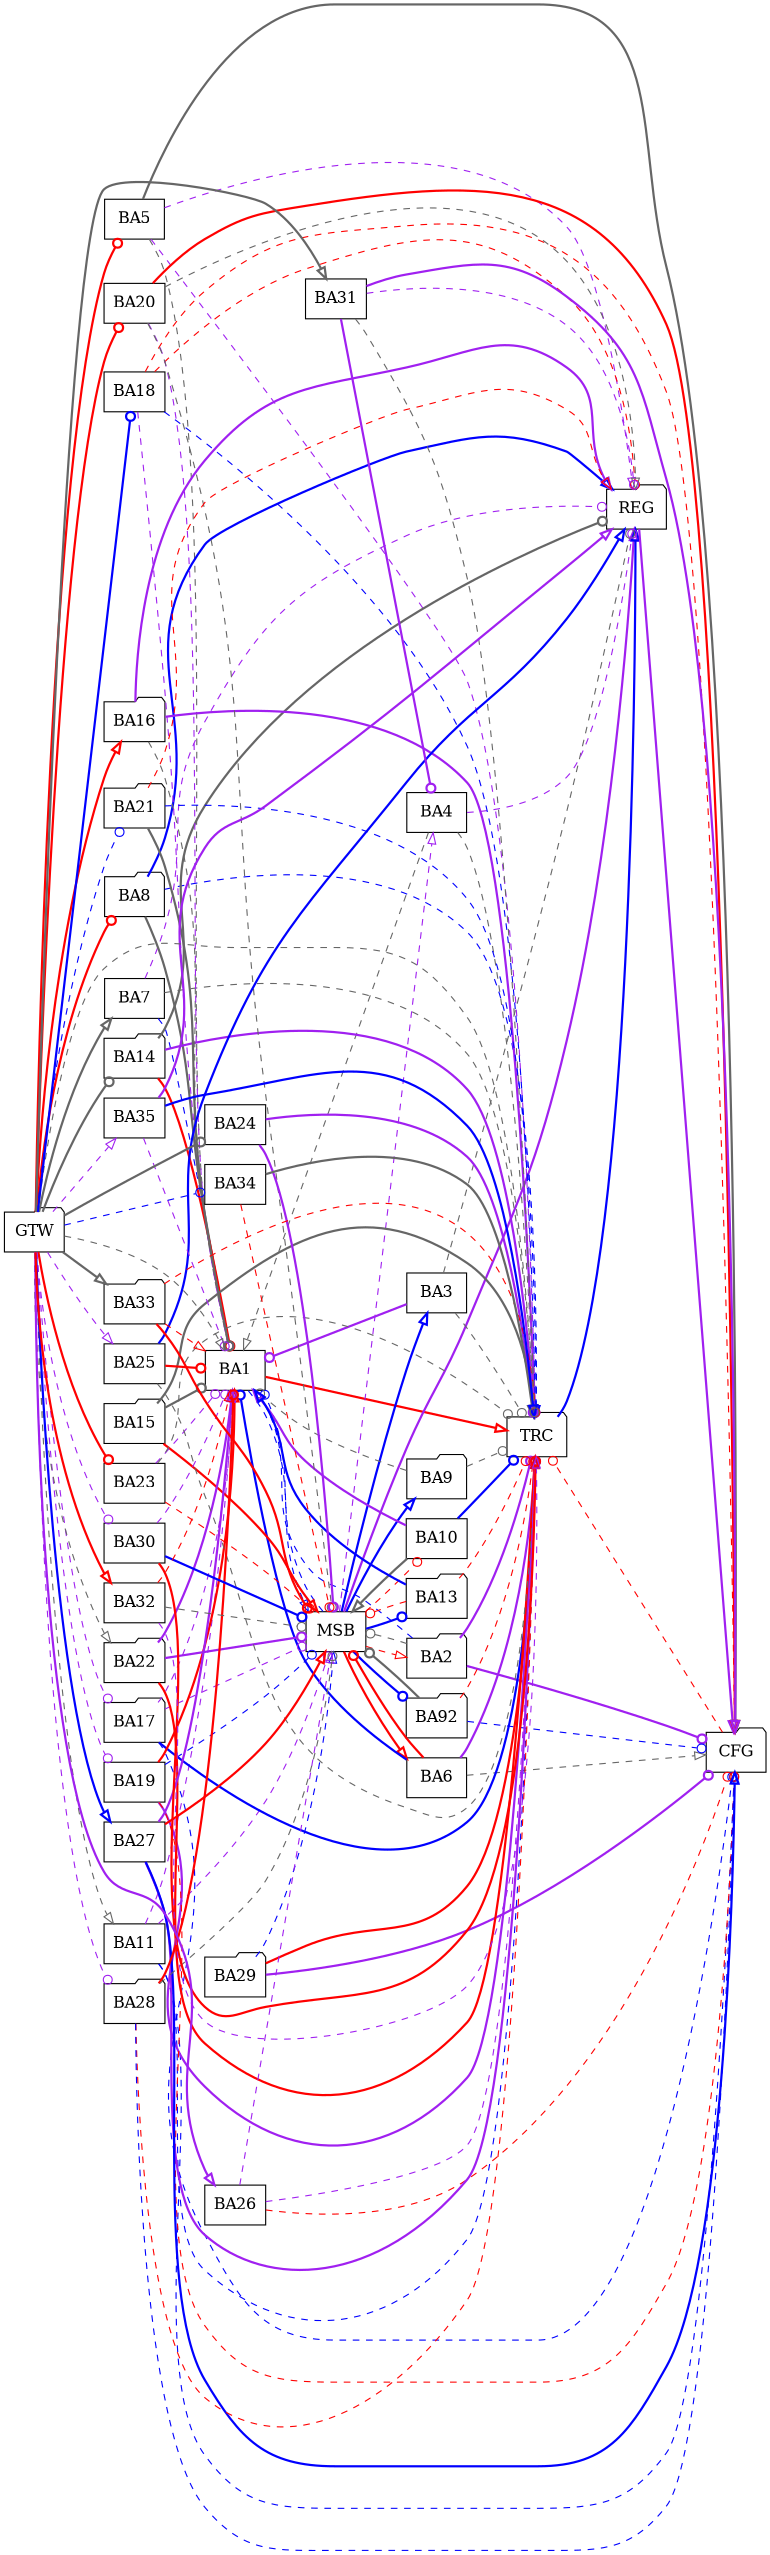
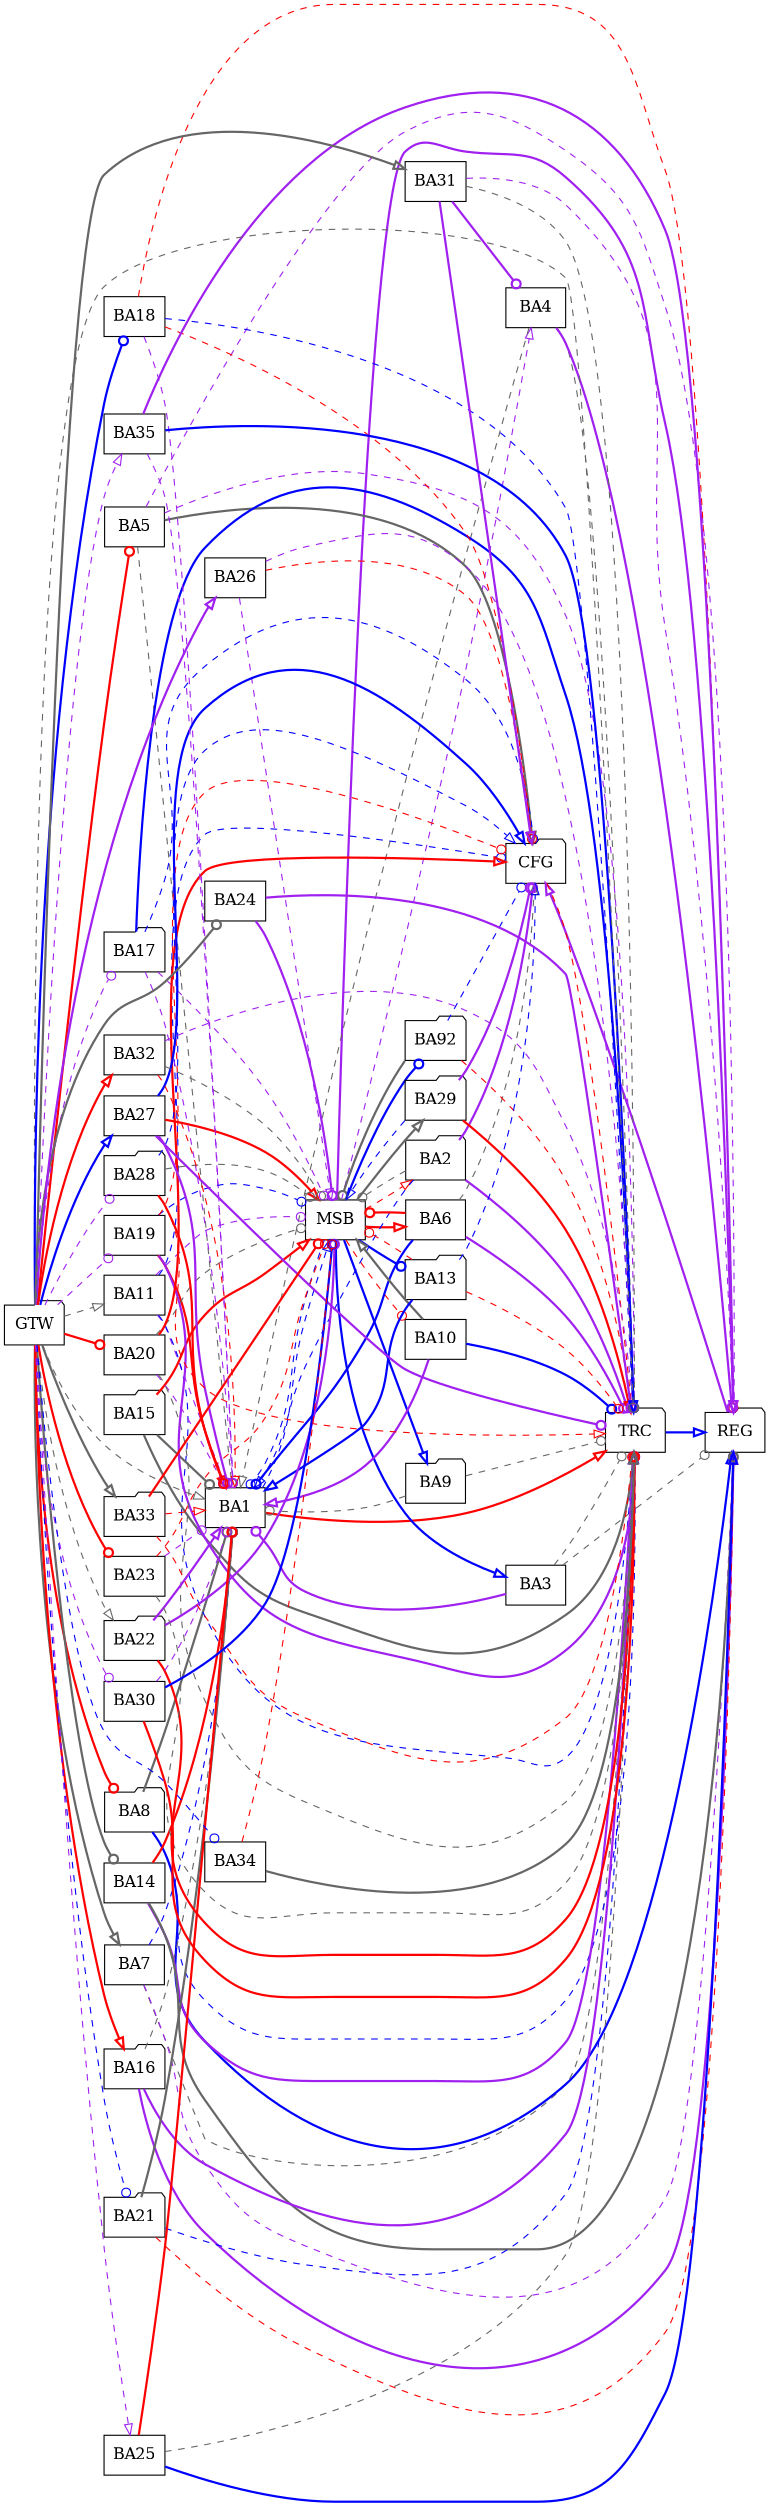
(481, 215) -> (373, 1829)
(599, 705) -> (673, 860)
(134, 1058) -> (134, 1883)
none -> (519, 1082)
none -> (386, 1164)
